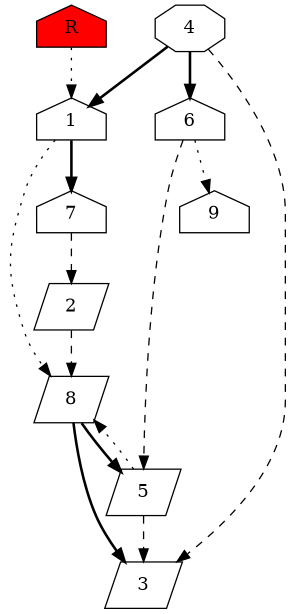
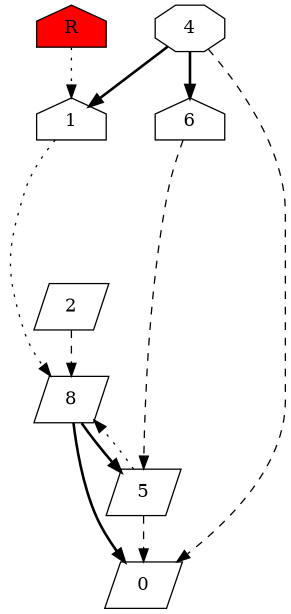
(71, 214) -> none
(214, 214) -> none
(144, 585) -> (144, 585)
